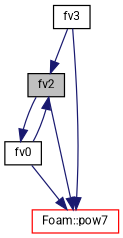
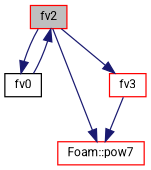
(72, 17) -> (128, 85)
(61, 46) -> (83, 47)
(46, 85) -> (49, 17)
(46, 183) -> none
